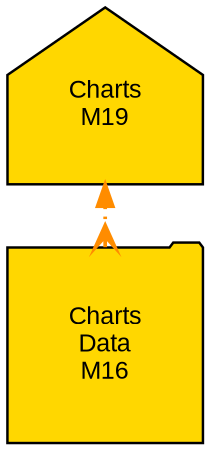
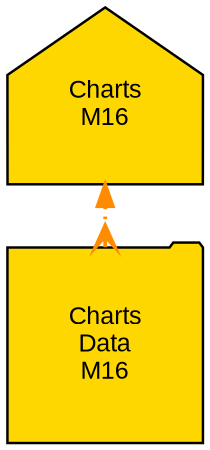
(105, 105) -> (105, 105)
